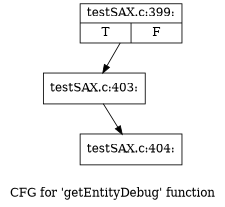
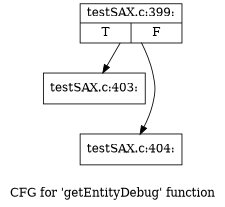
(111, 115) -> (155, 84)
